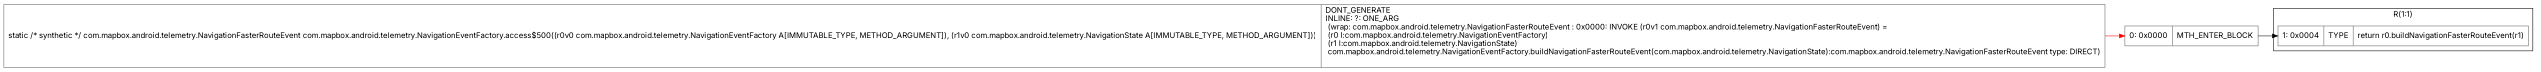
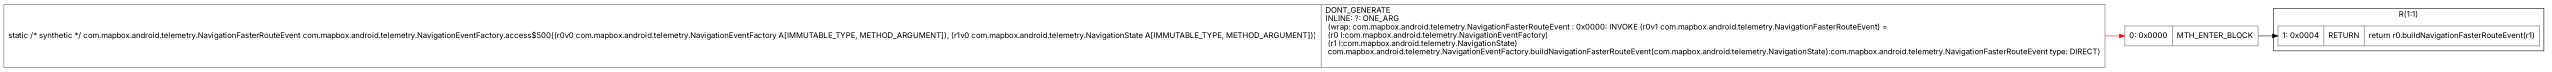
(2339, 36) -> (2344, 36)
